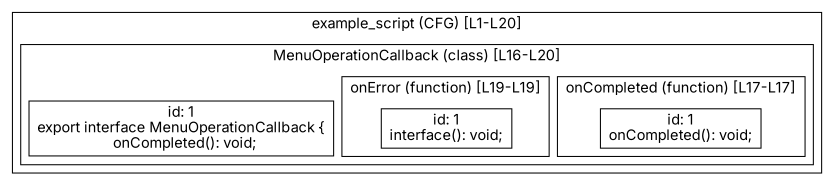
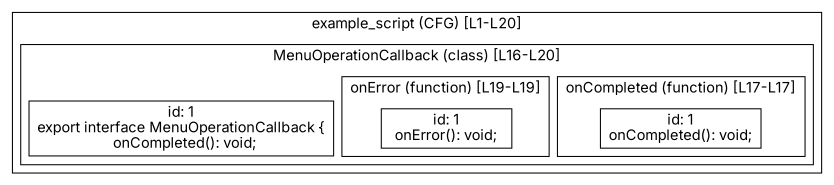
(447, 128) -> (447, 128)
